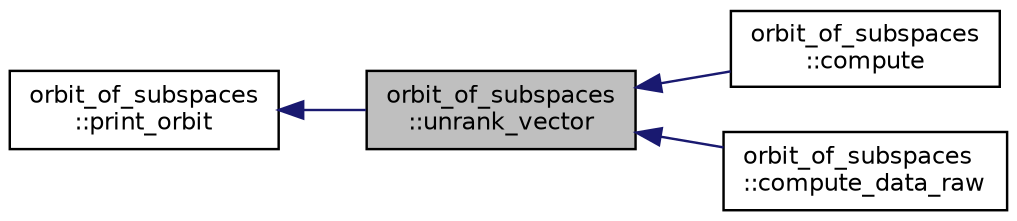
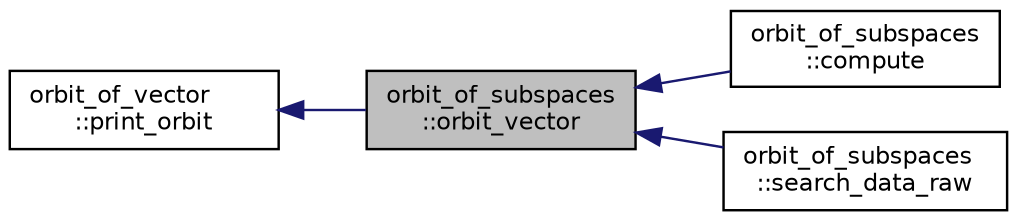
(144, 110) -> (144, 110)
(501, 110) -> (501, 110)
(865, 171) -> (865, 171)
